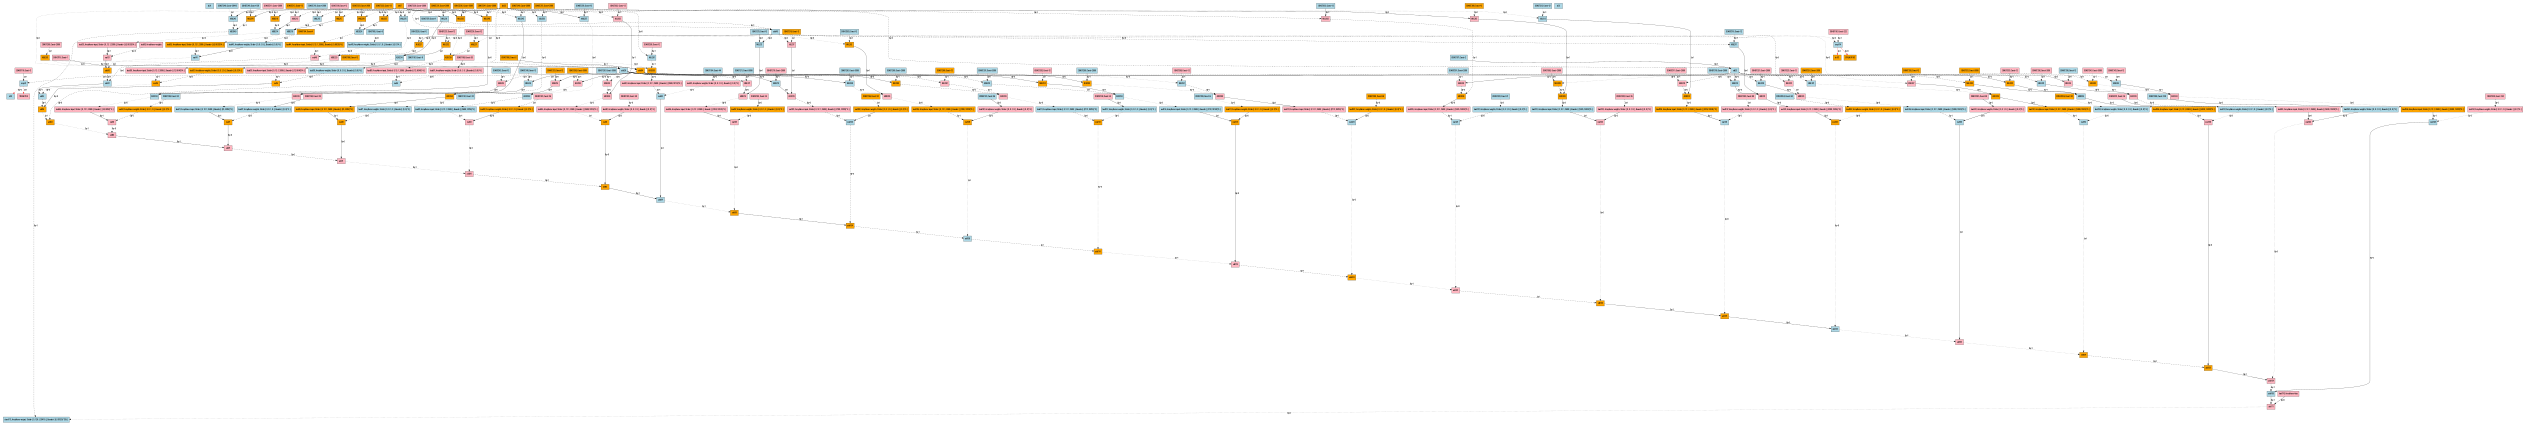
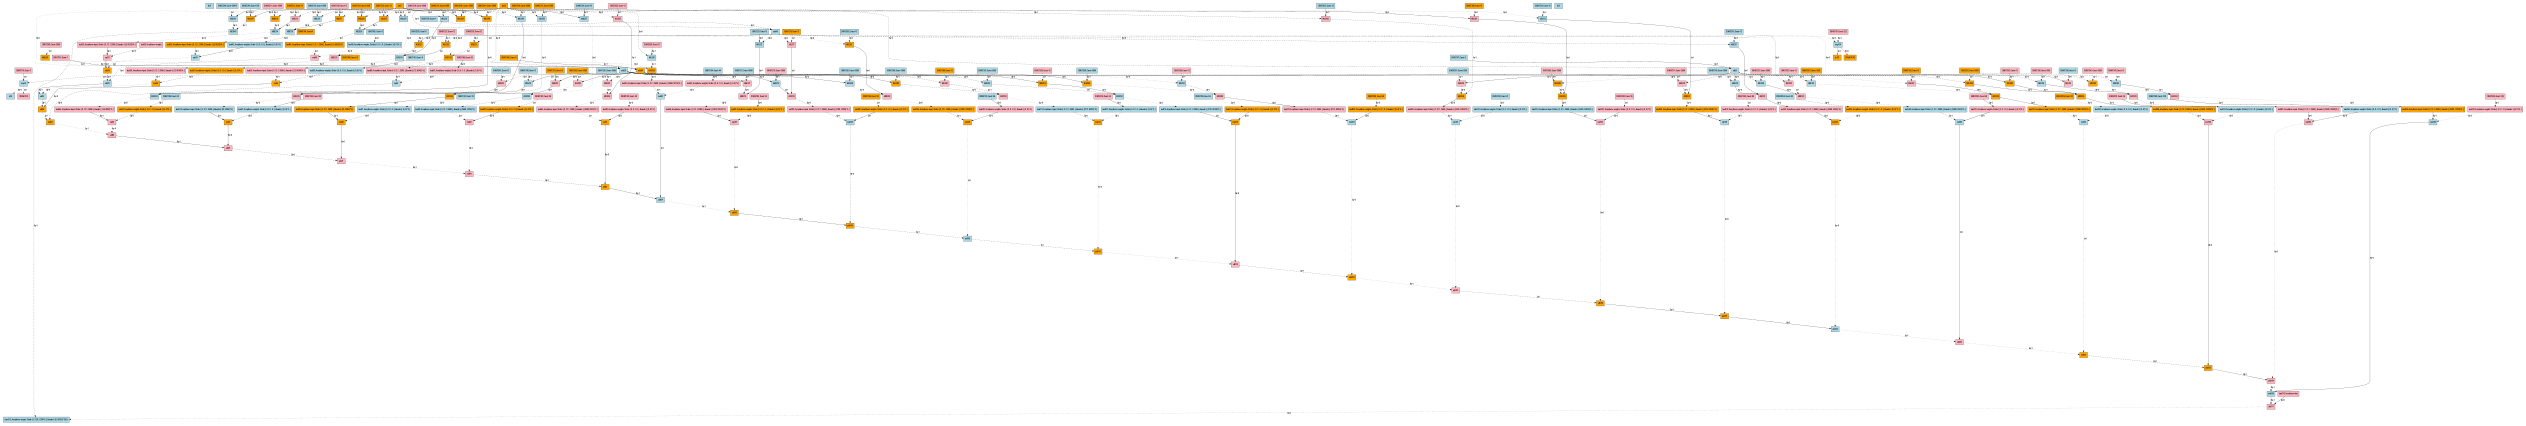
(2081, 96) -> (2081, 96)
